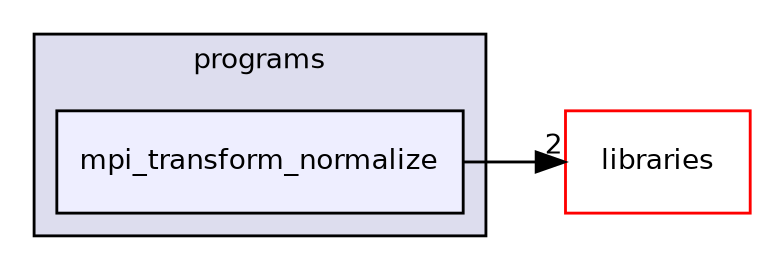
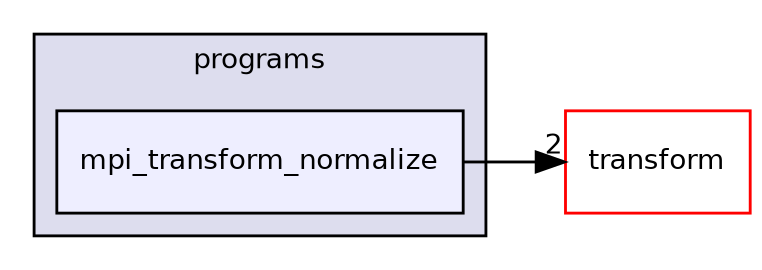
(658, 162) -> (658, 162)
